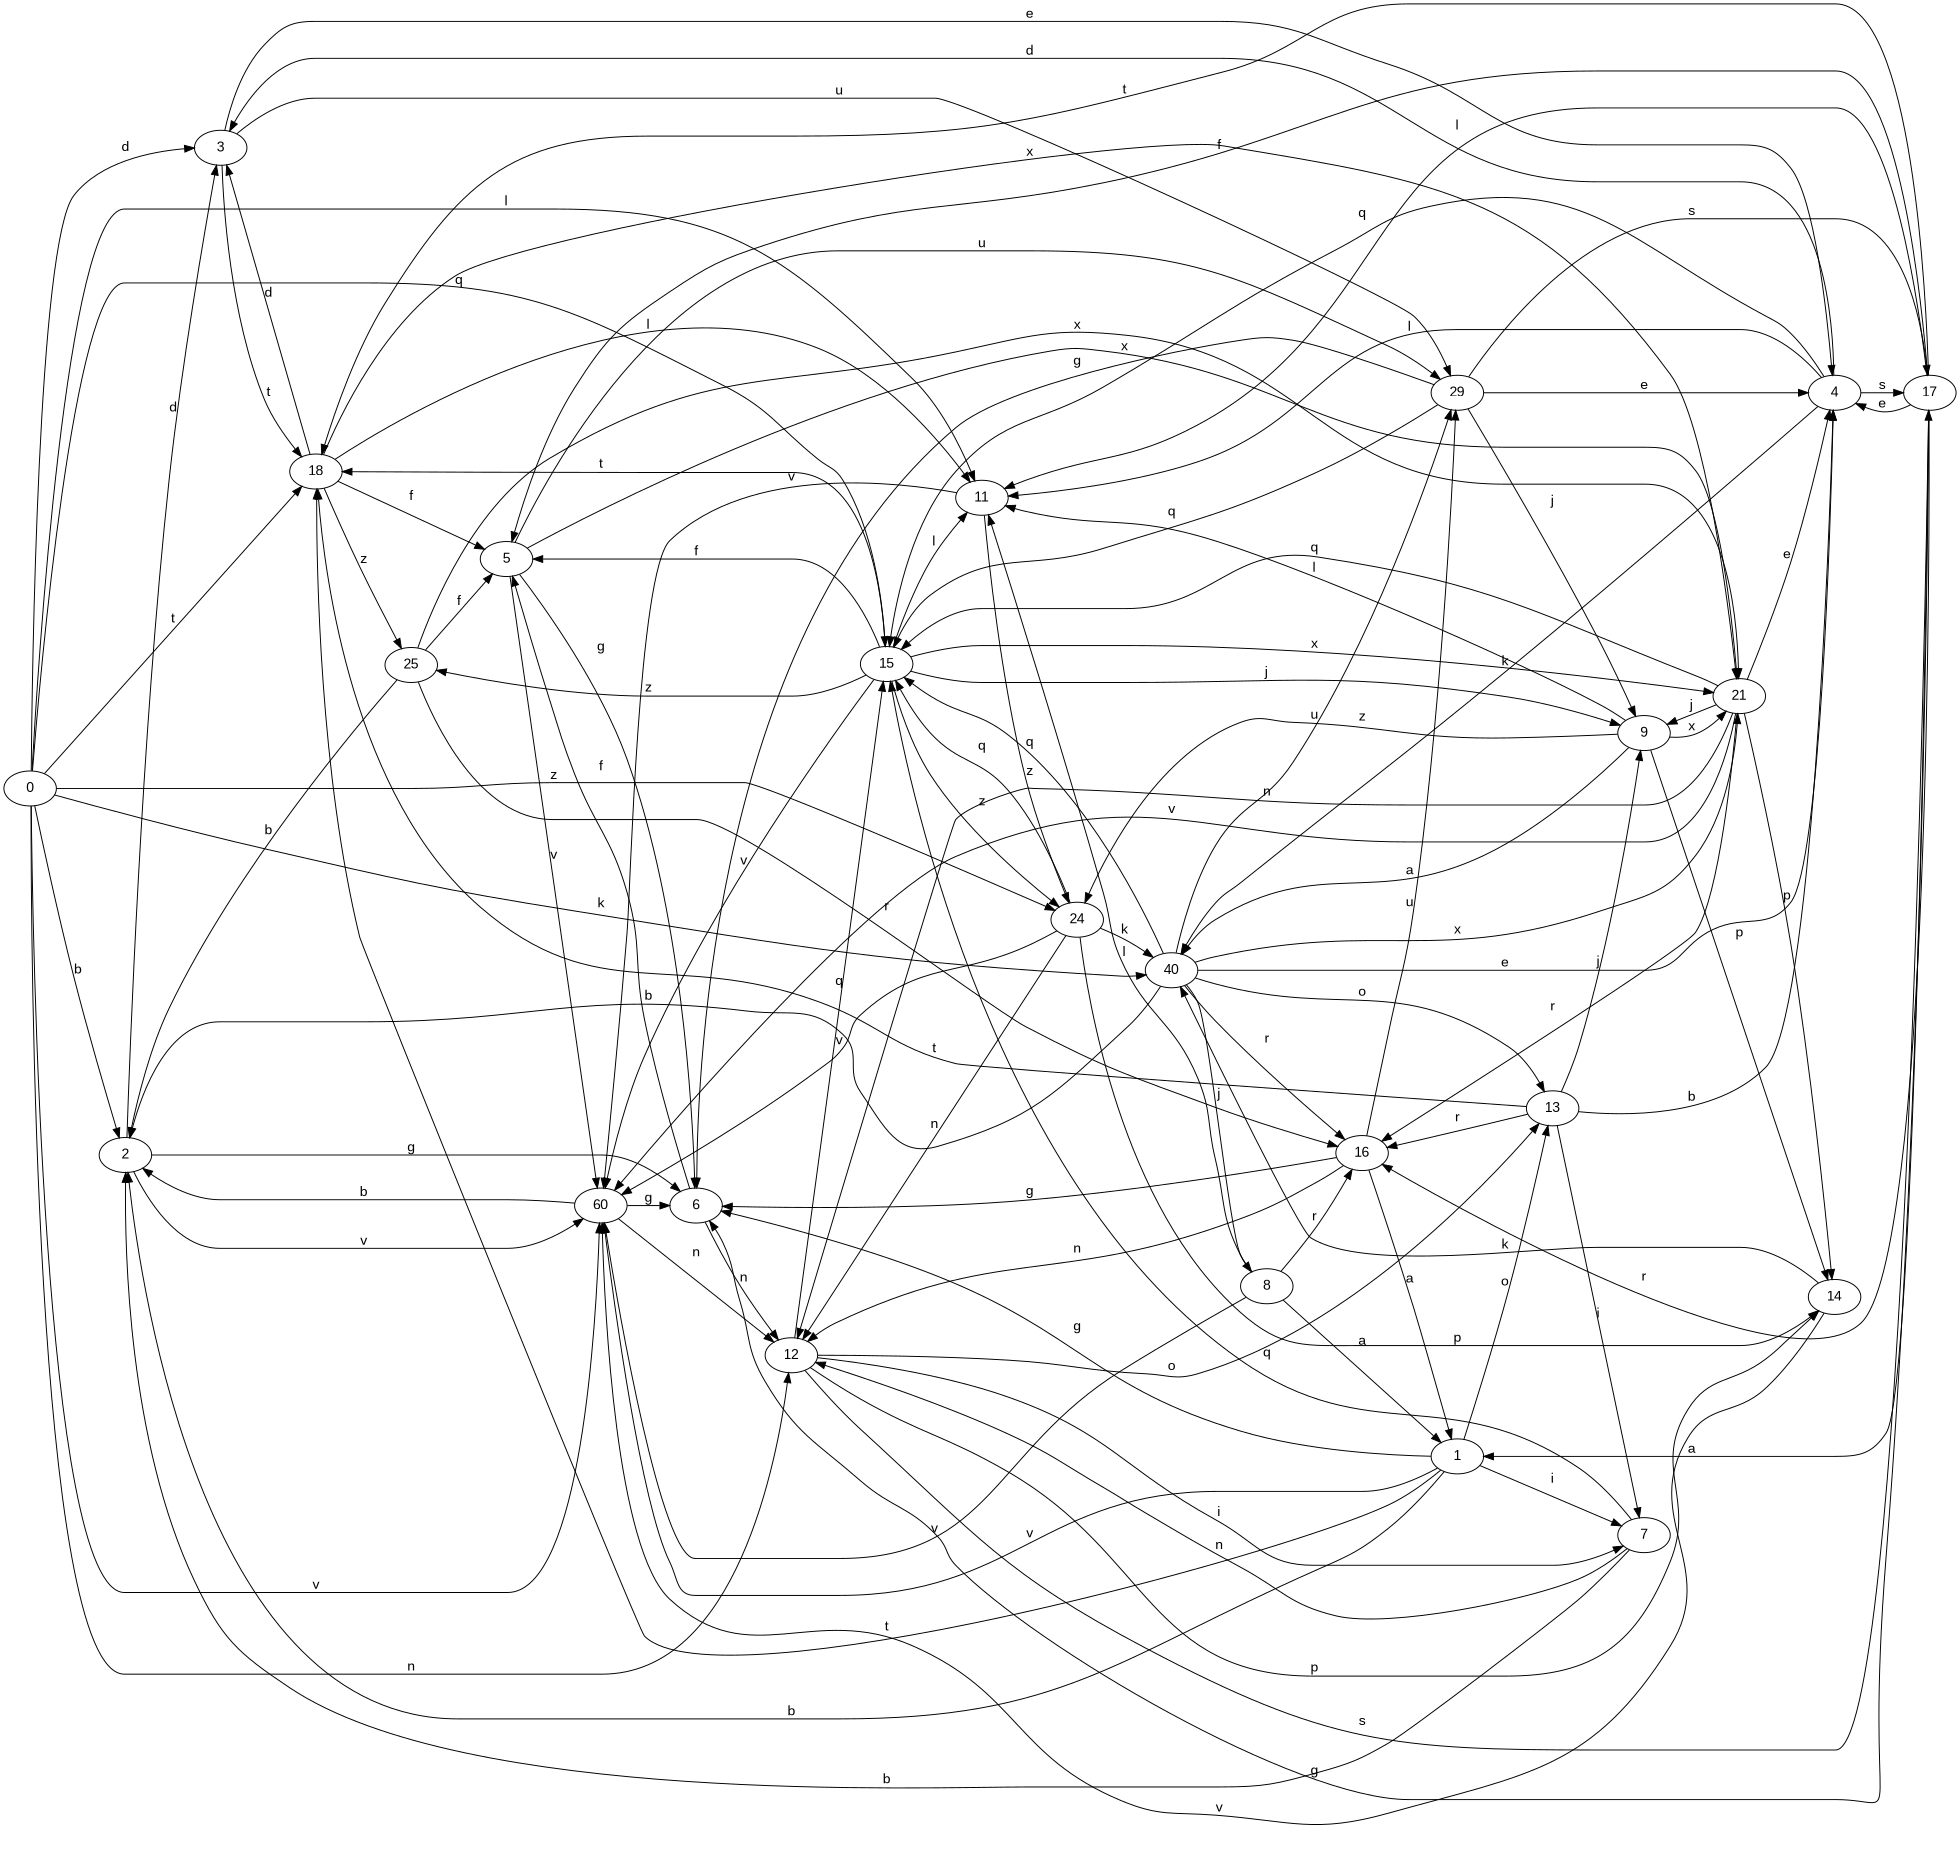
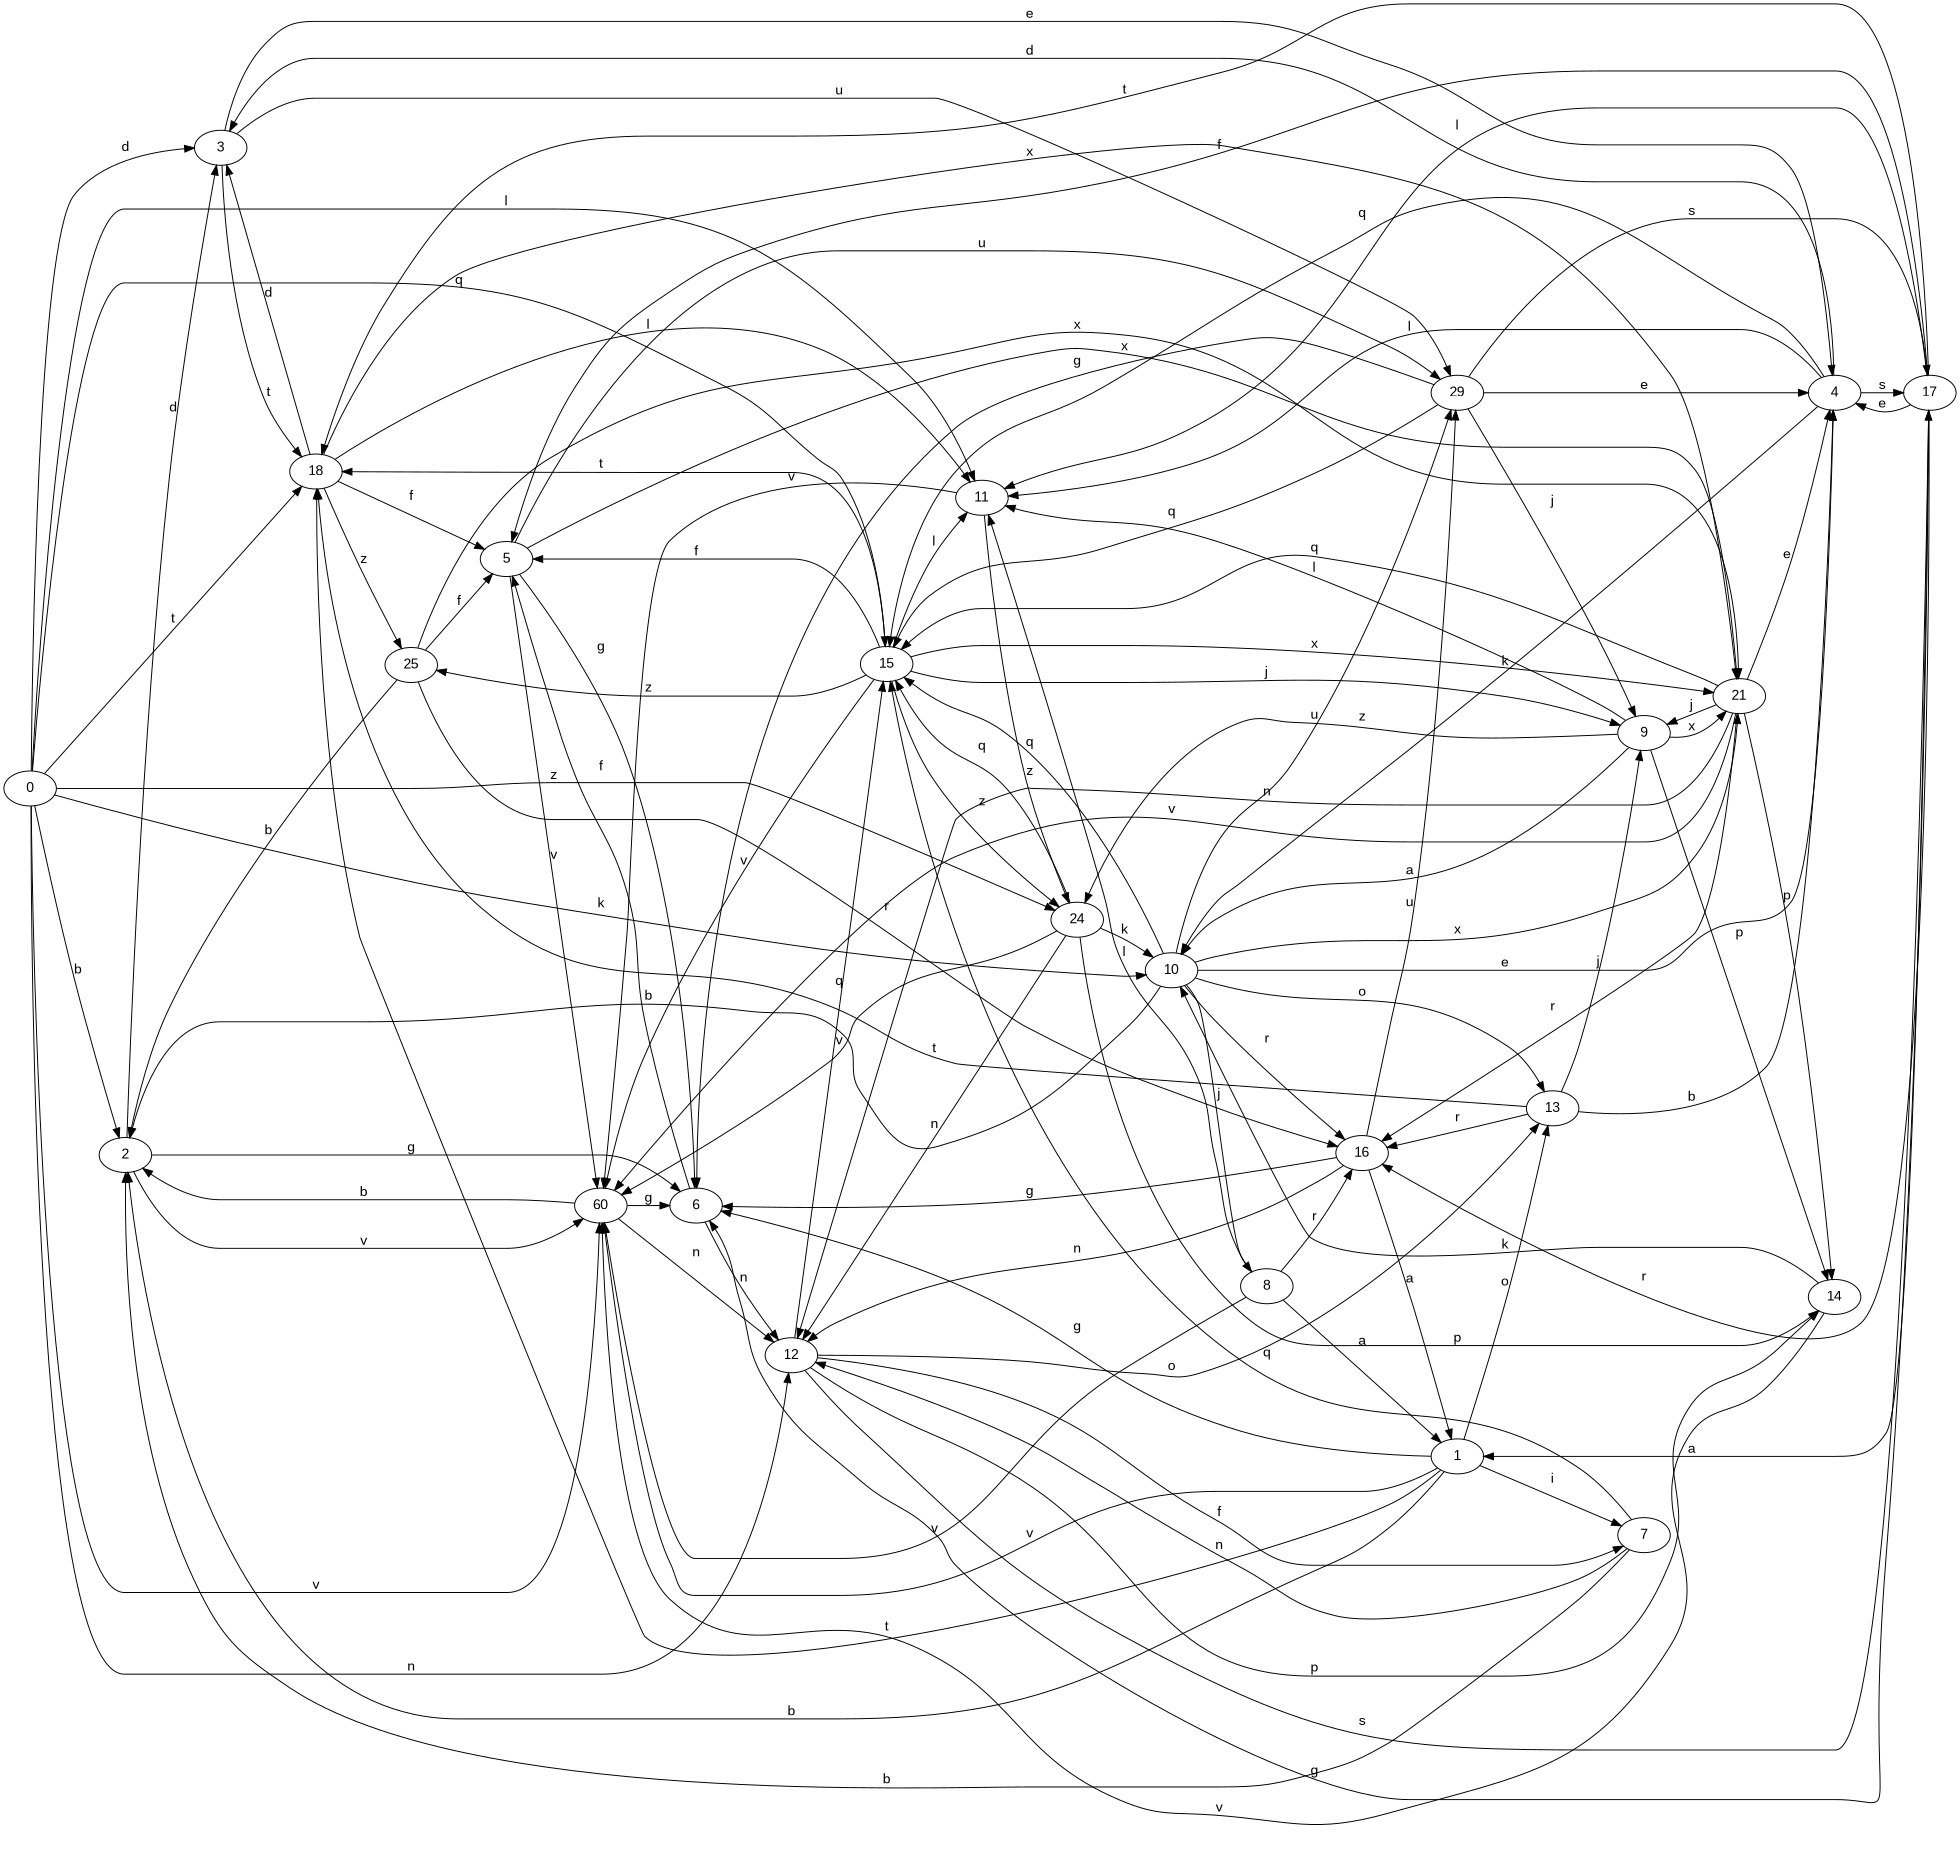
(1172, 970) -> (1172, 970)
(1597, 1317) -> none
(1219, 1512) -> (1219, 1512)
